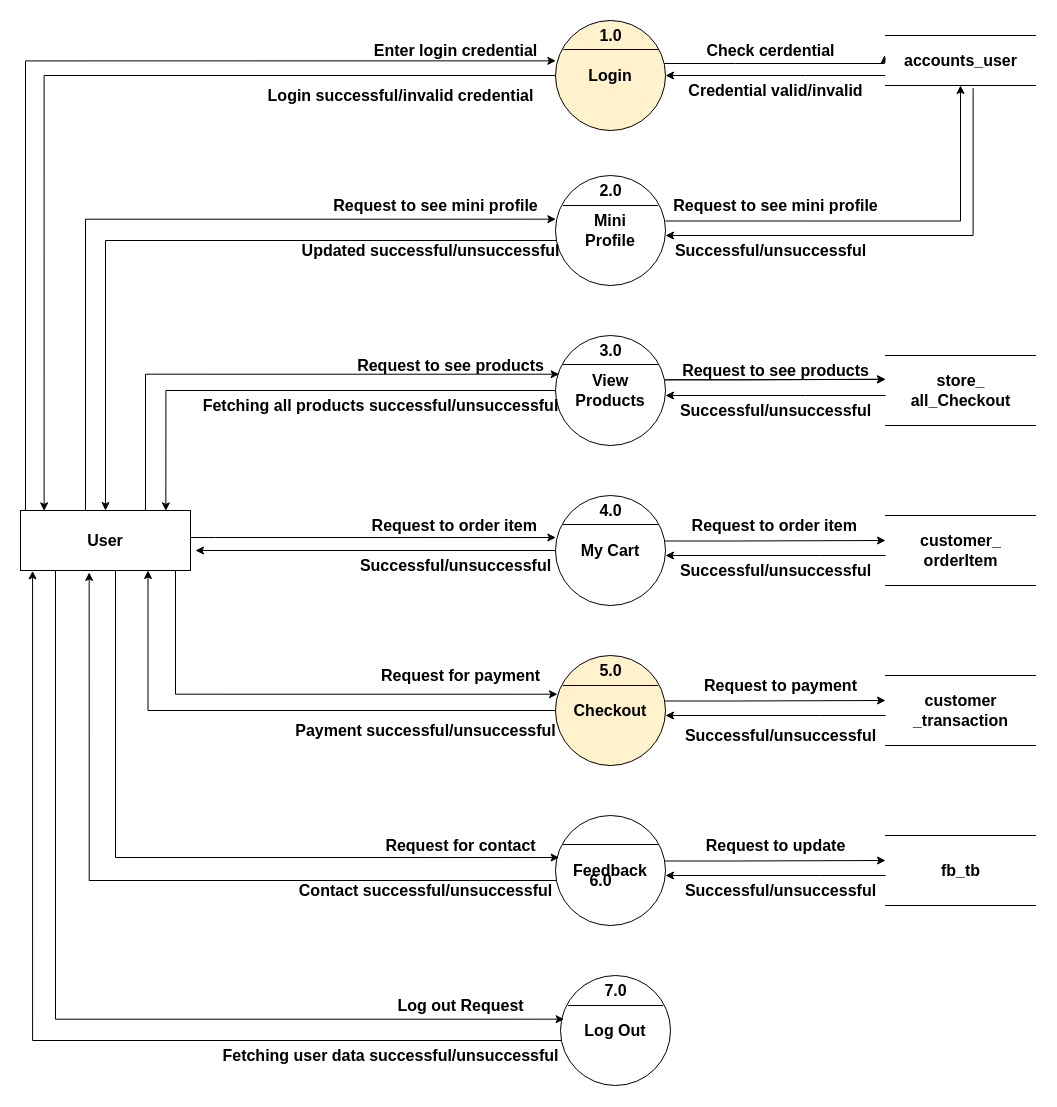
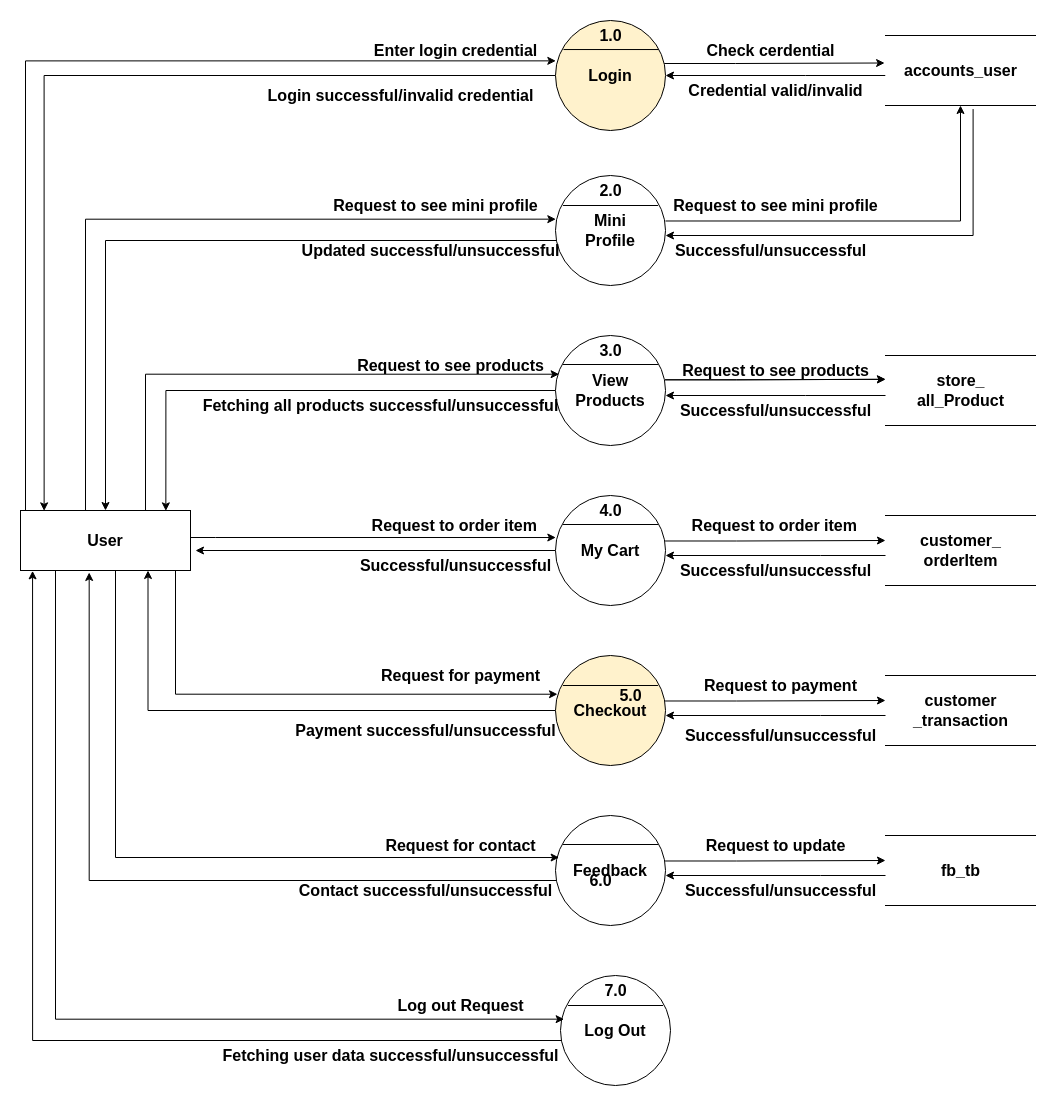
(961, 61) -> (961, 71)
(961, 391) -> (961, 391)
(611, 671) -> (631, 696)
